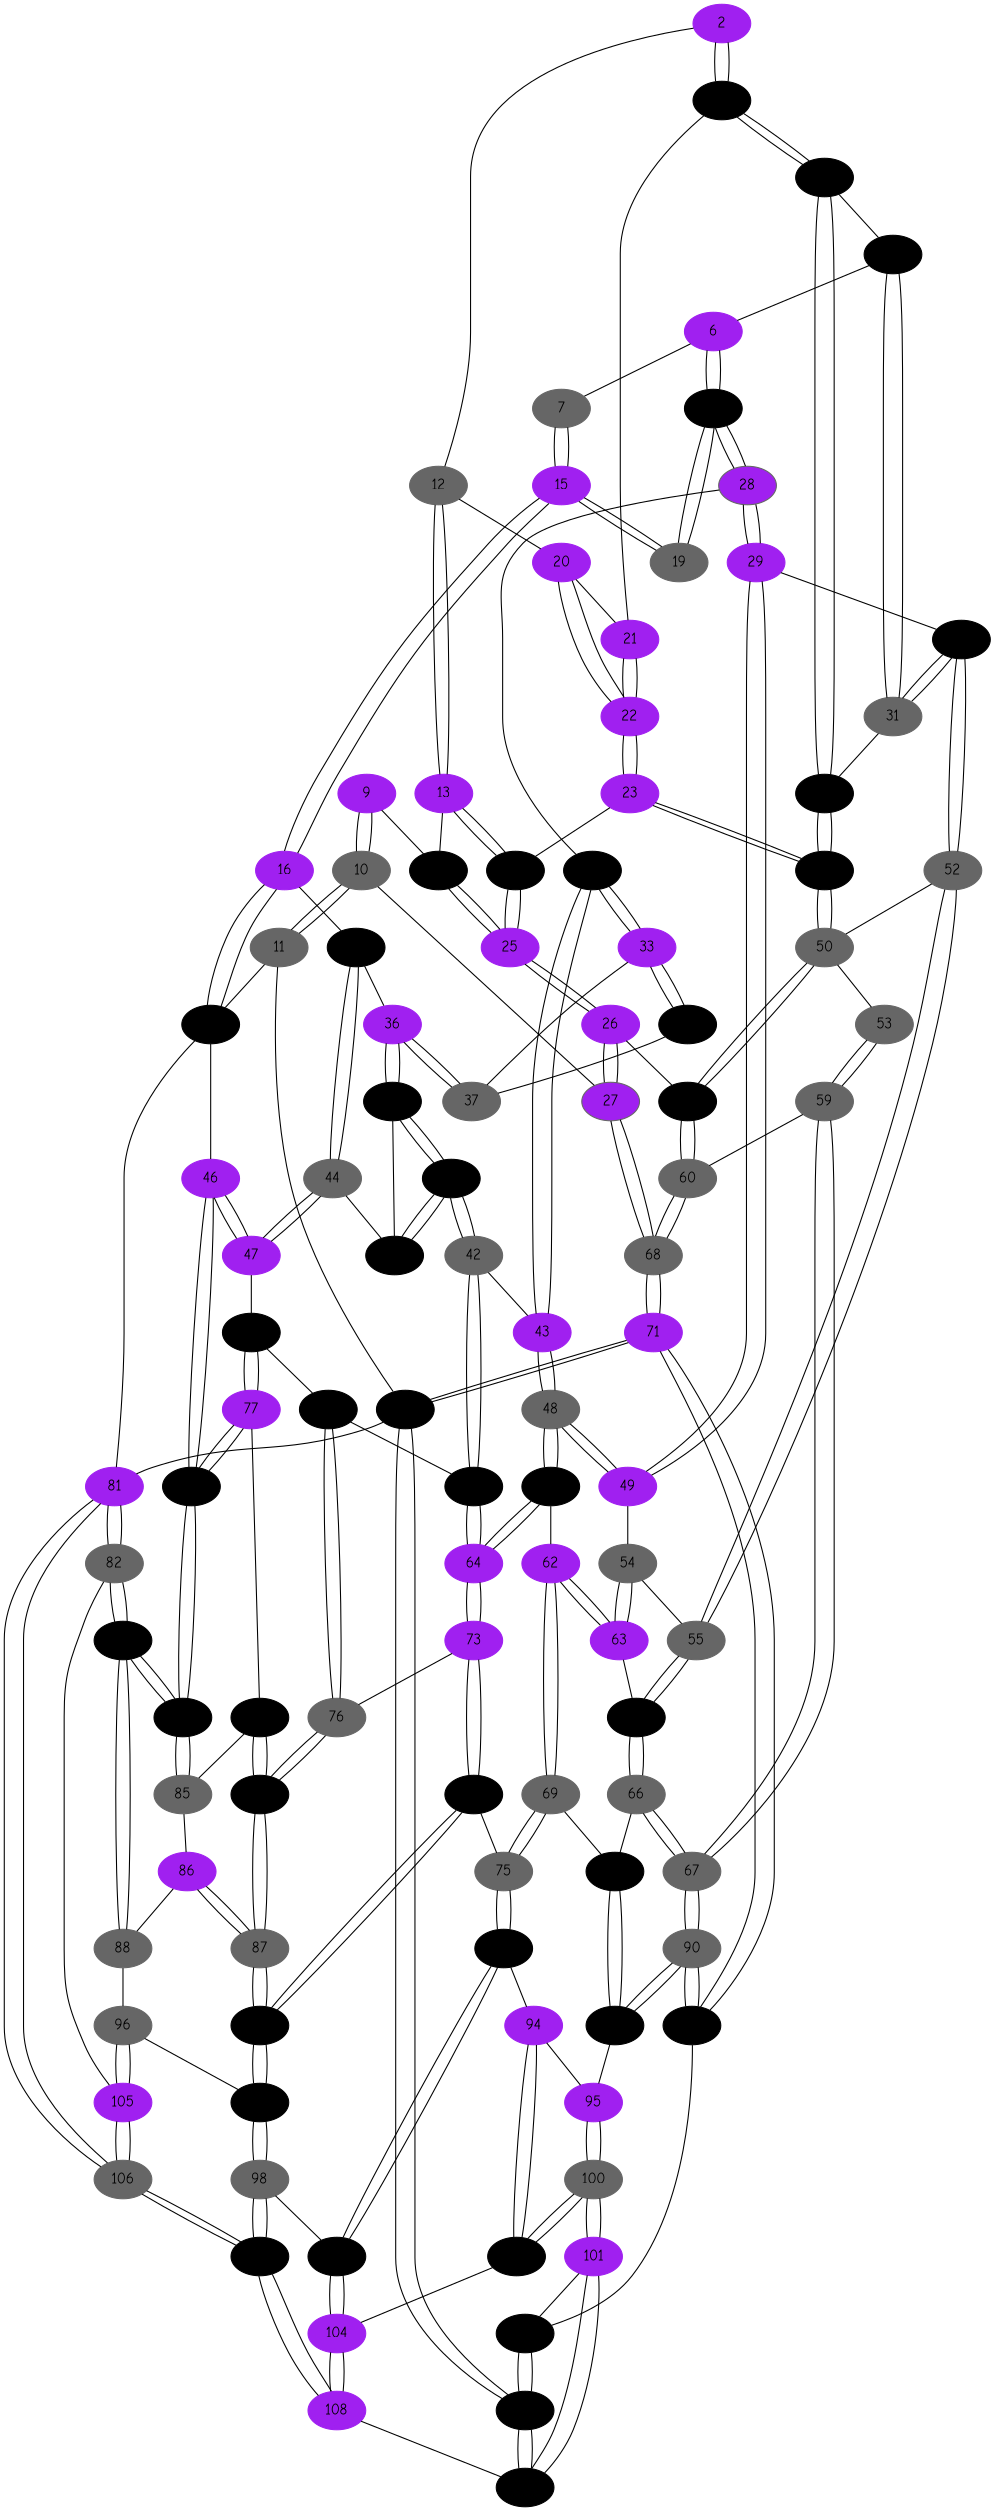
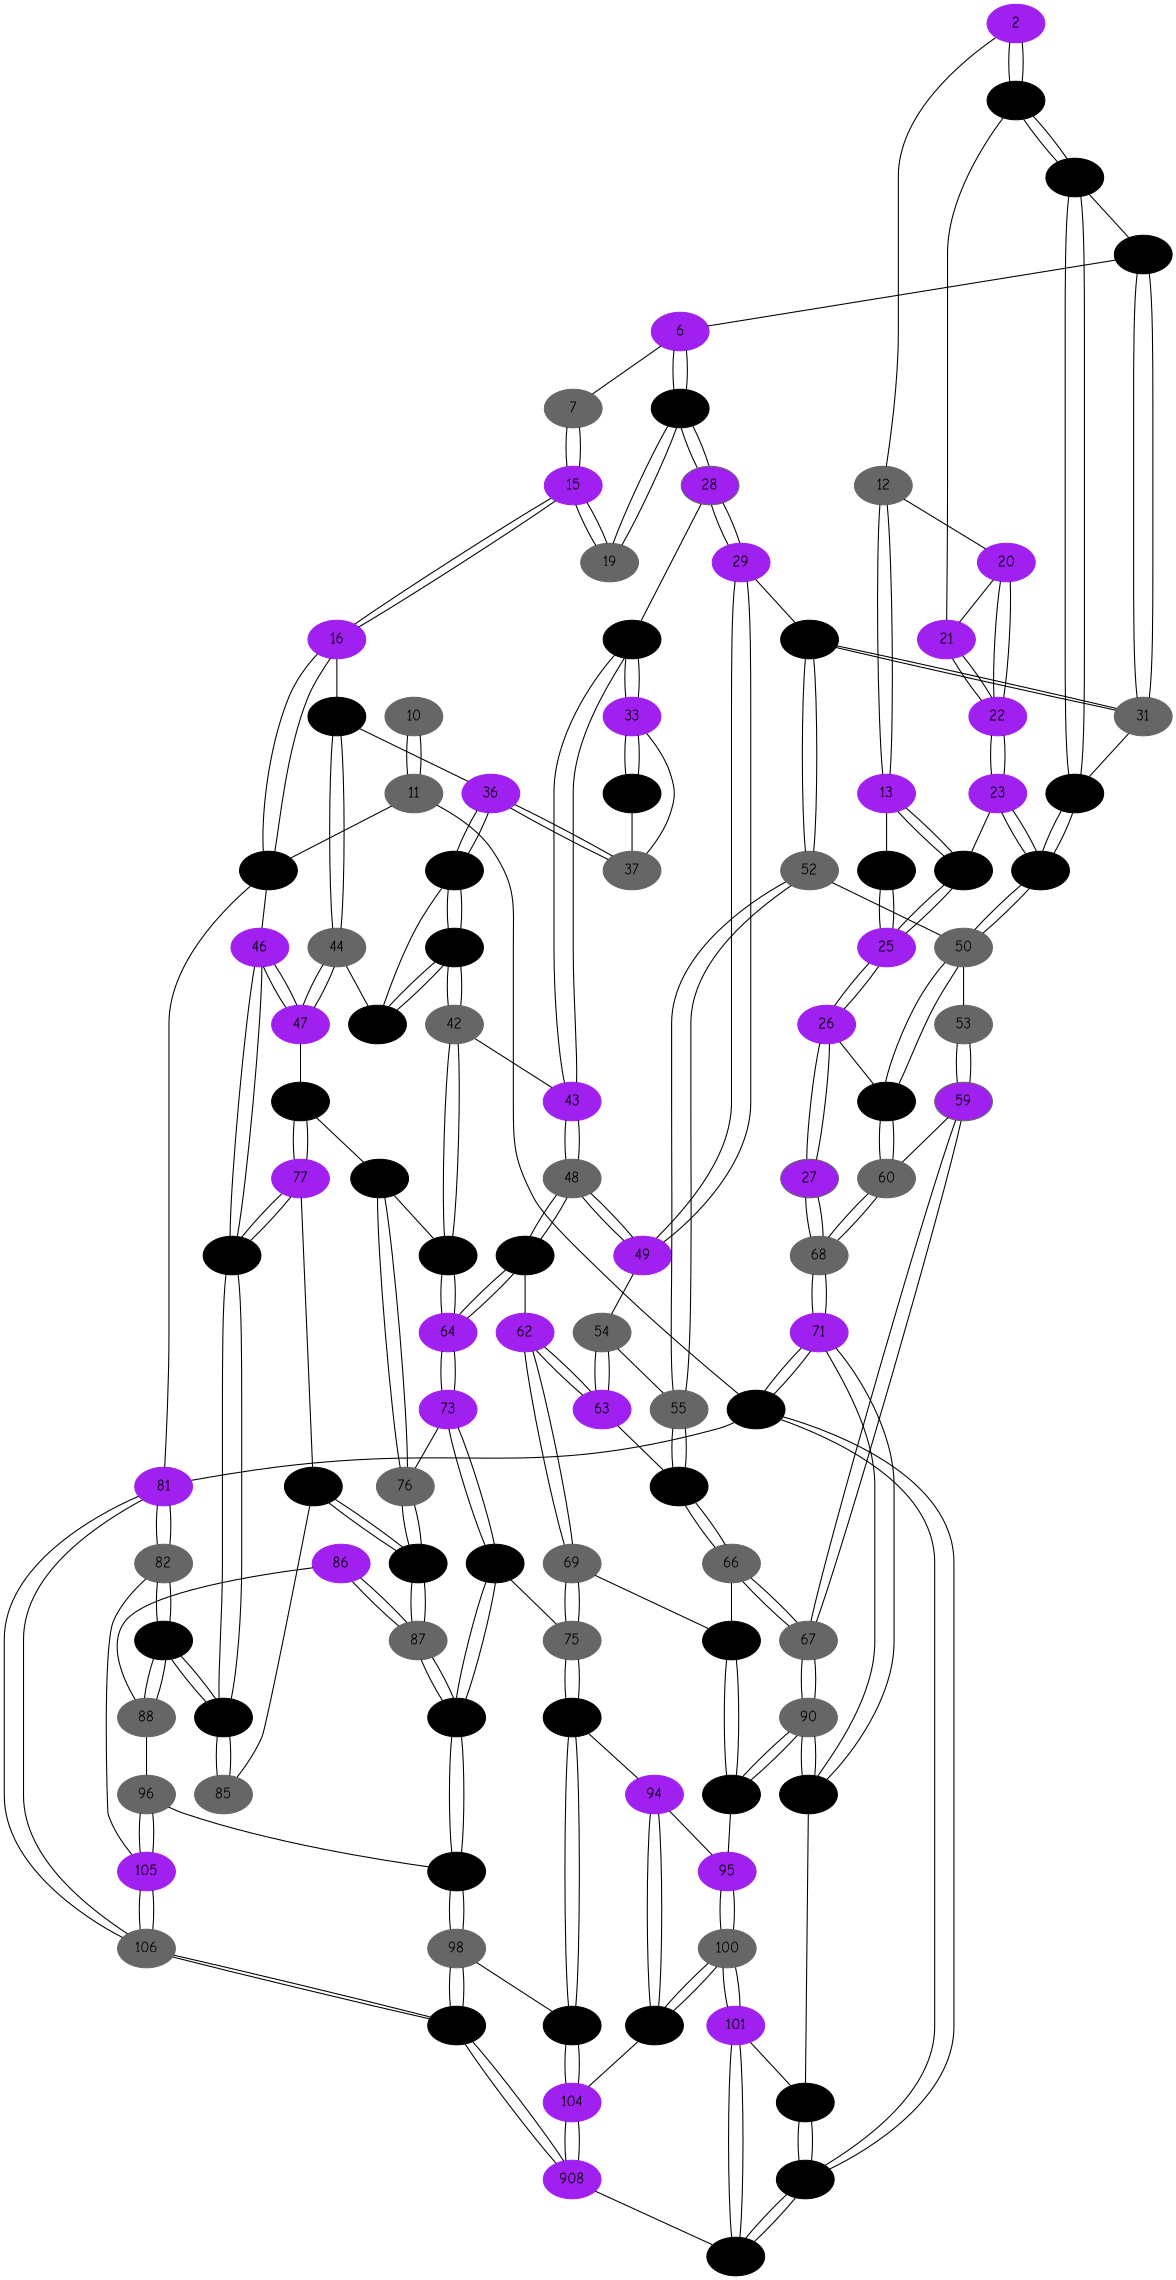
(367, 794) -> none
(486, 986) -> none
(825, 1102) -> (964, 1102)
(185, 1833) -> none
(337, 2411) -> (572, 2180)
